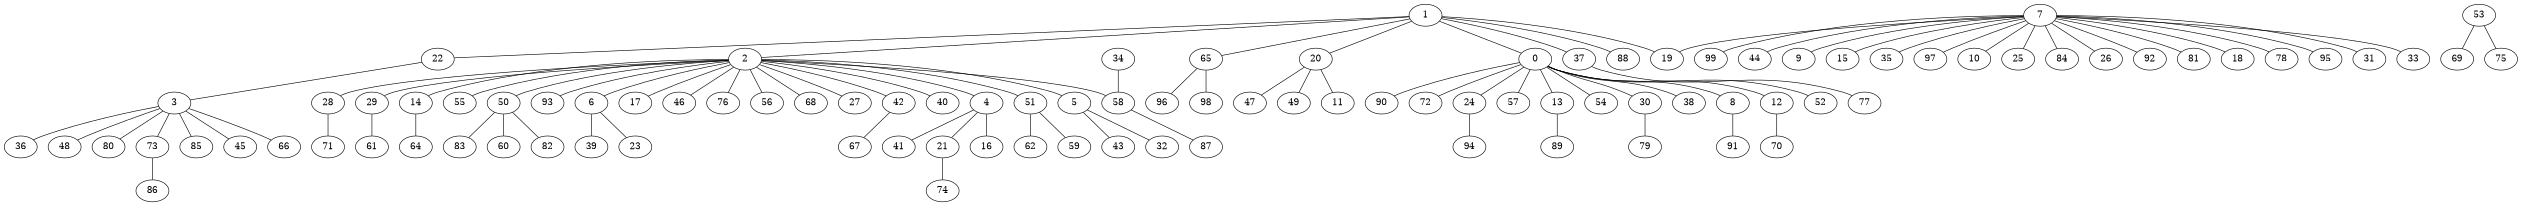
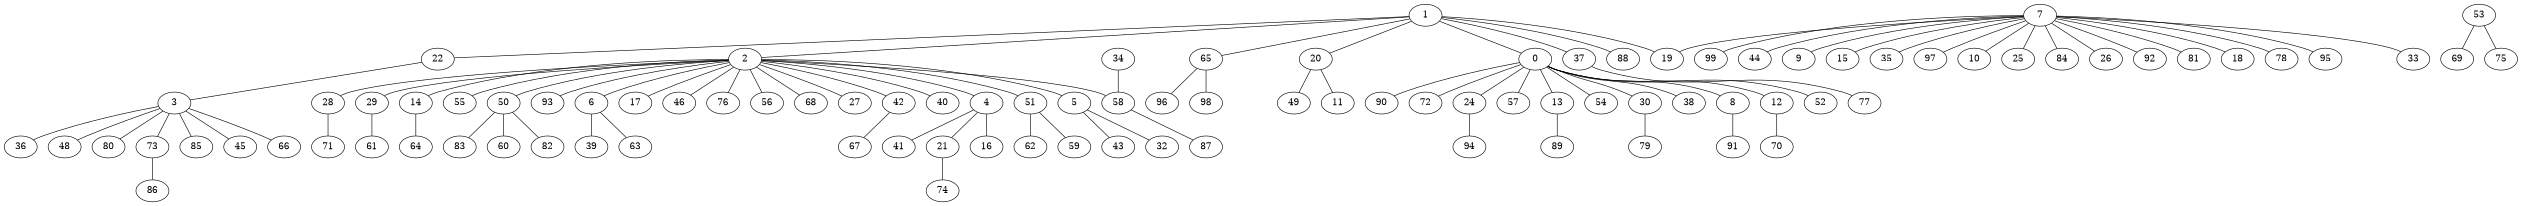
(2369, 59) -> none
(1250, 103) -> none
(635, 147) -> (635, 147)
